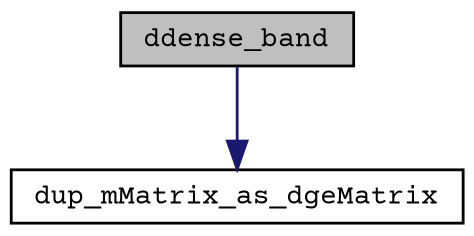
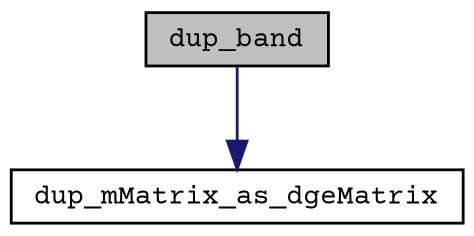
(237, 39) -> (237, 39)
